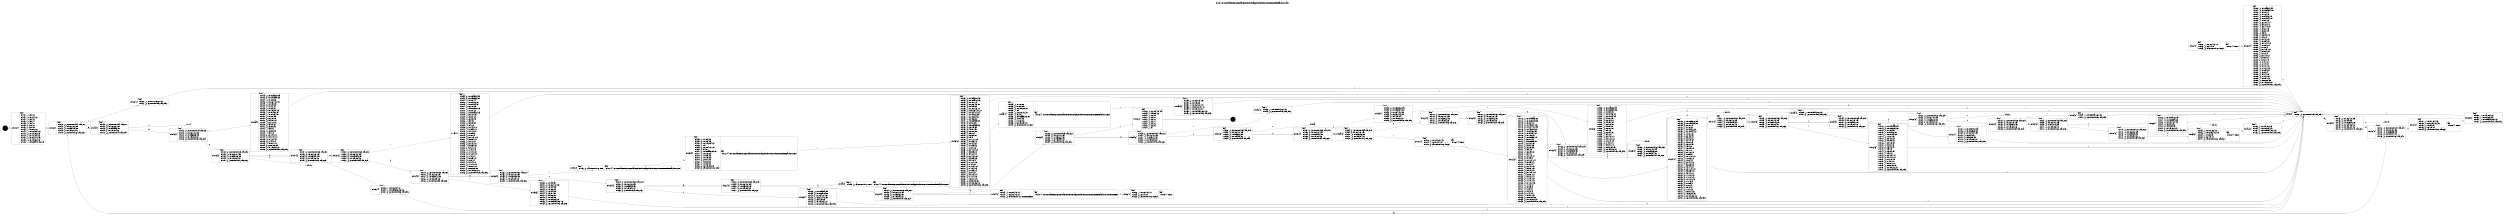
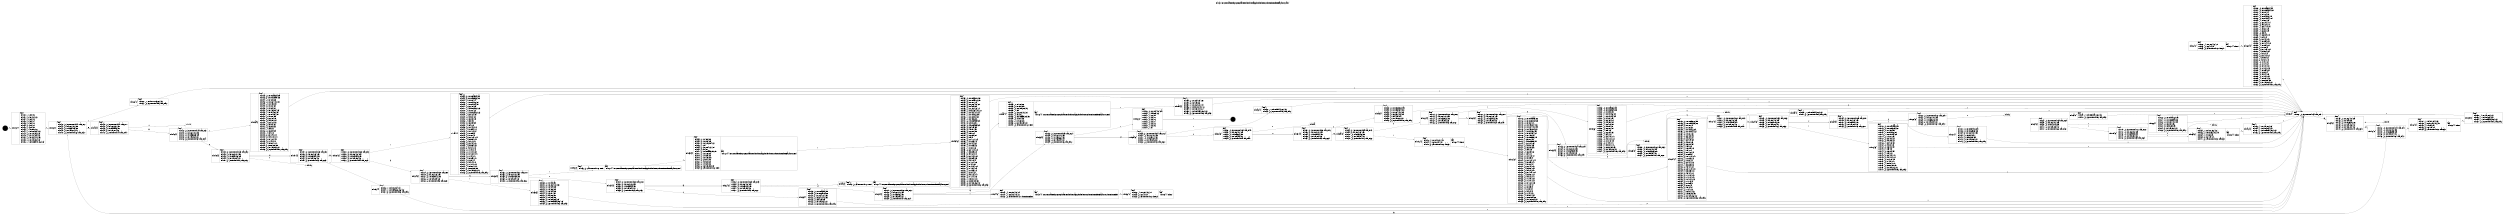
(2007, 125) -> none
